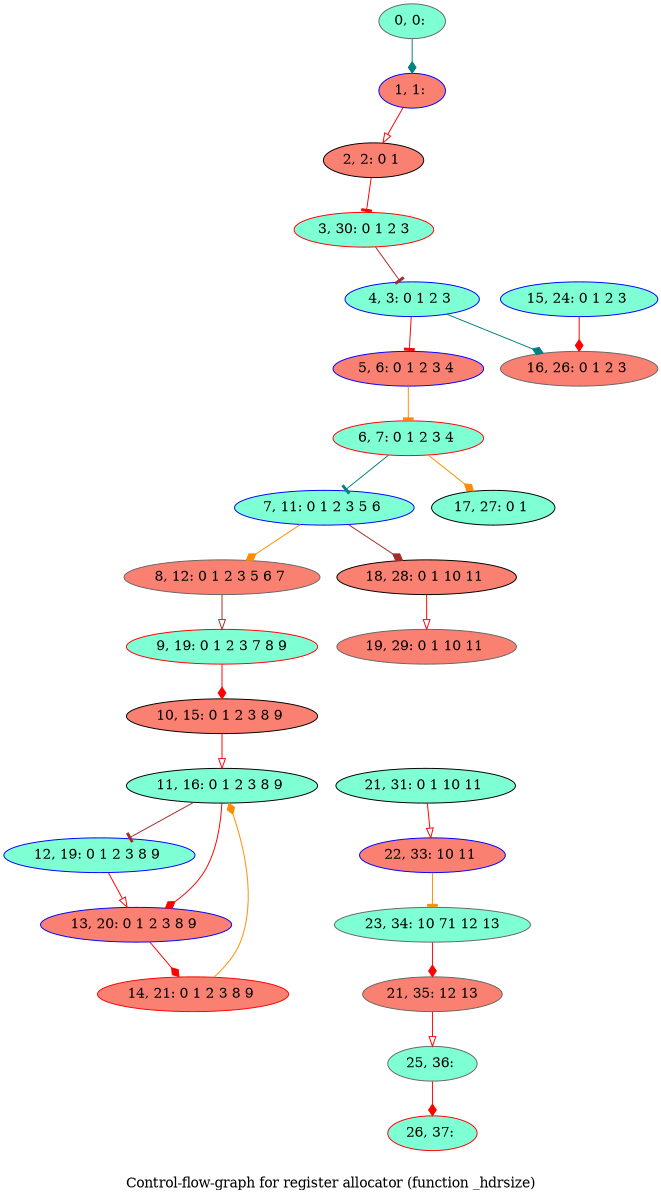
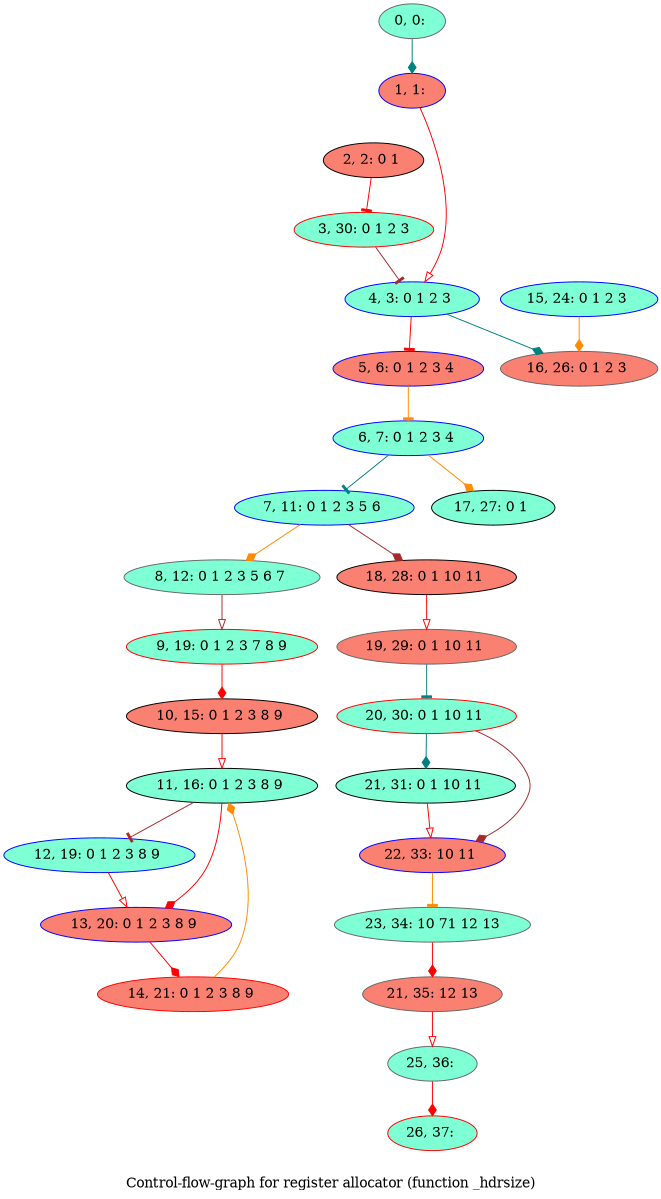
(395, 121) -> (445, 190)
(579, 328) -> (579, 328)
(408, 438) -> (408, 438)
(222, 577) -> (222, 577)
none -> (427, 716)
